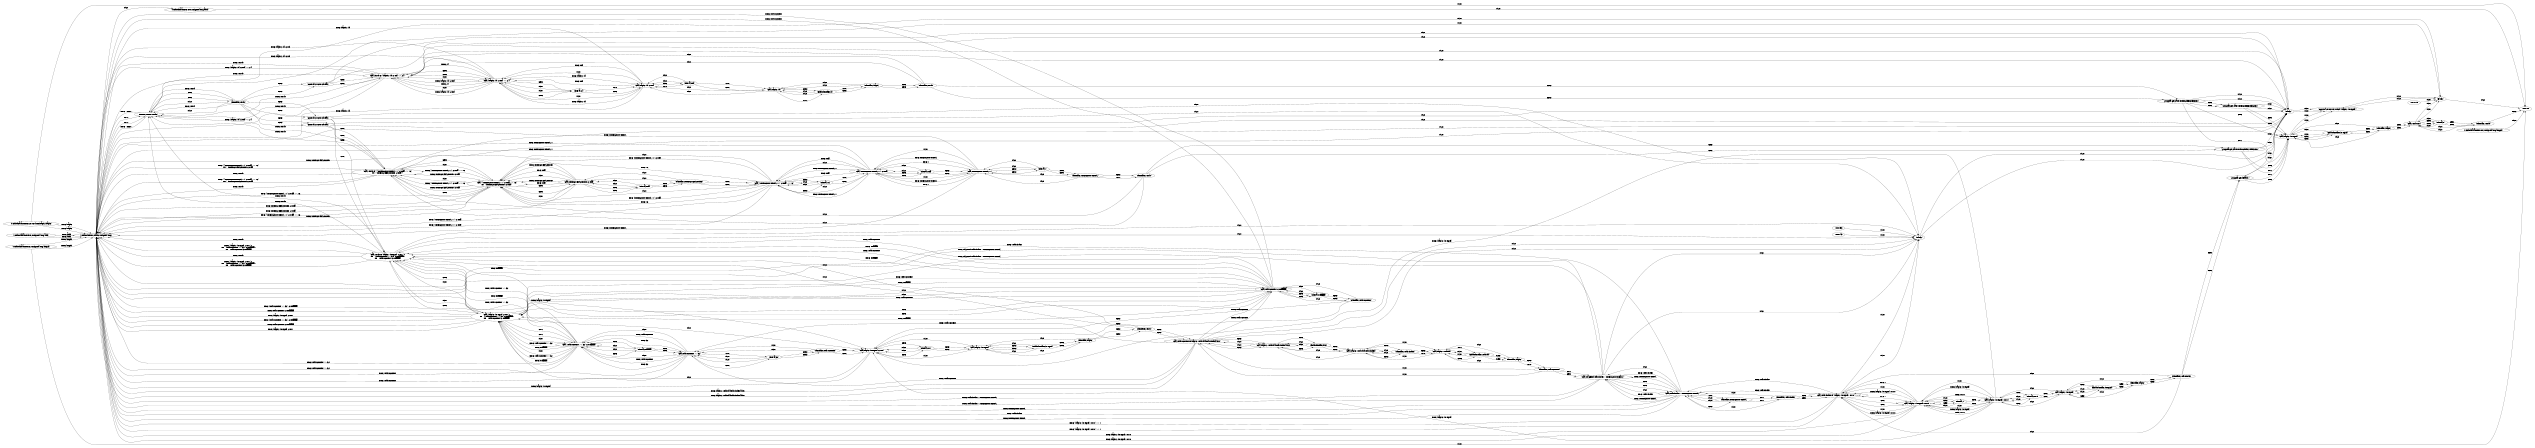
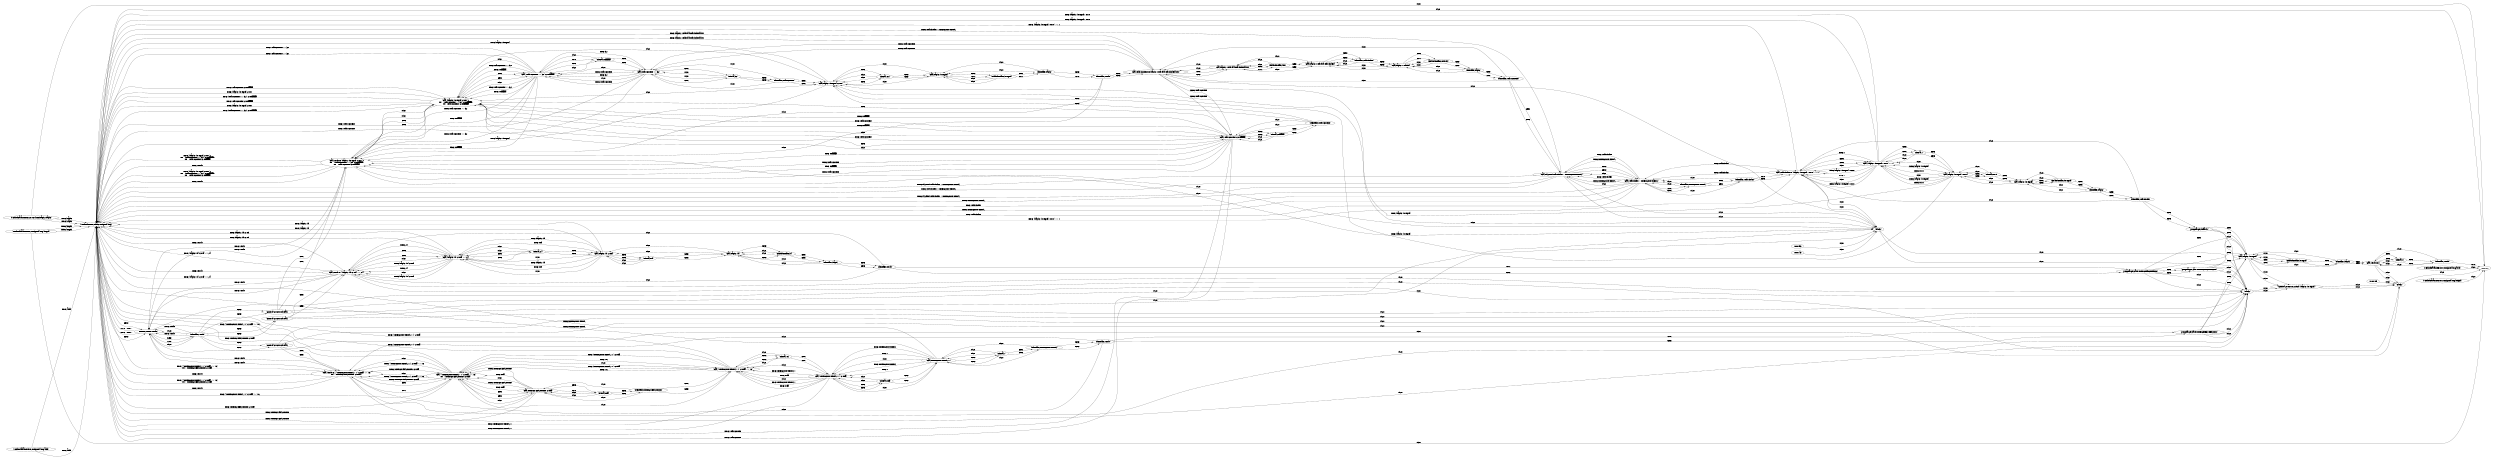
(104, 96) -> (1306, 10)
